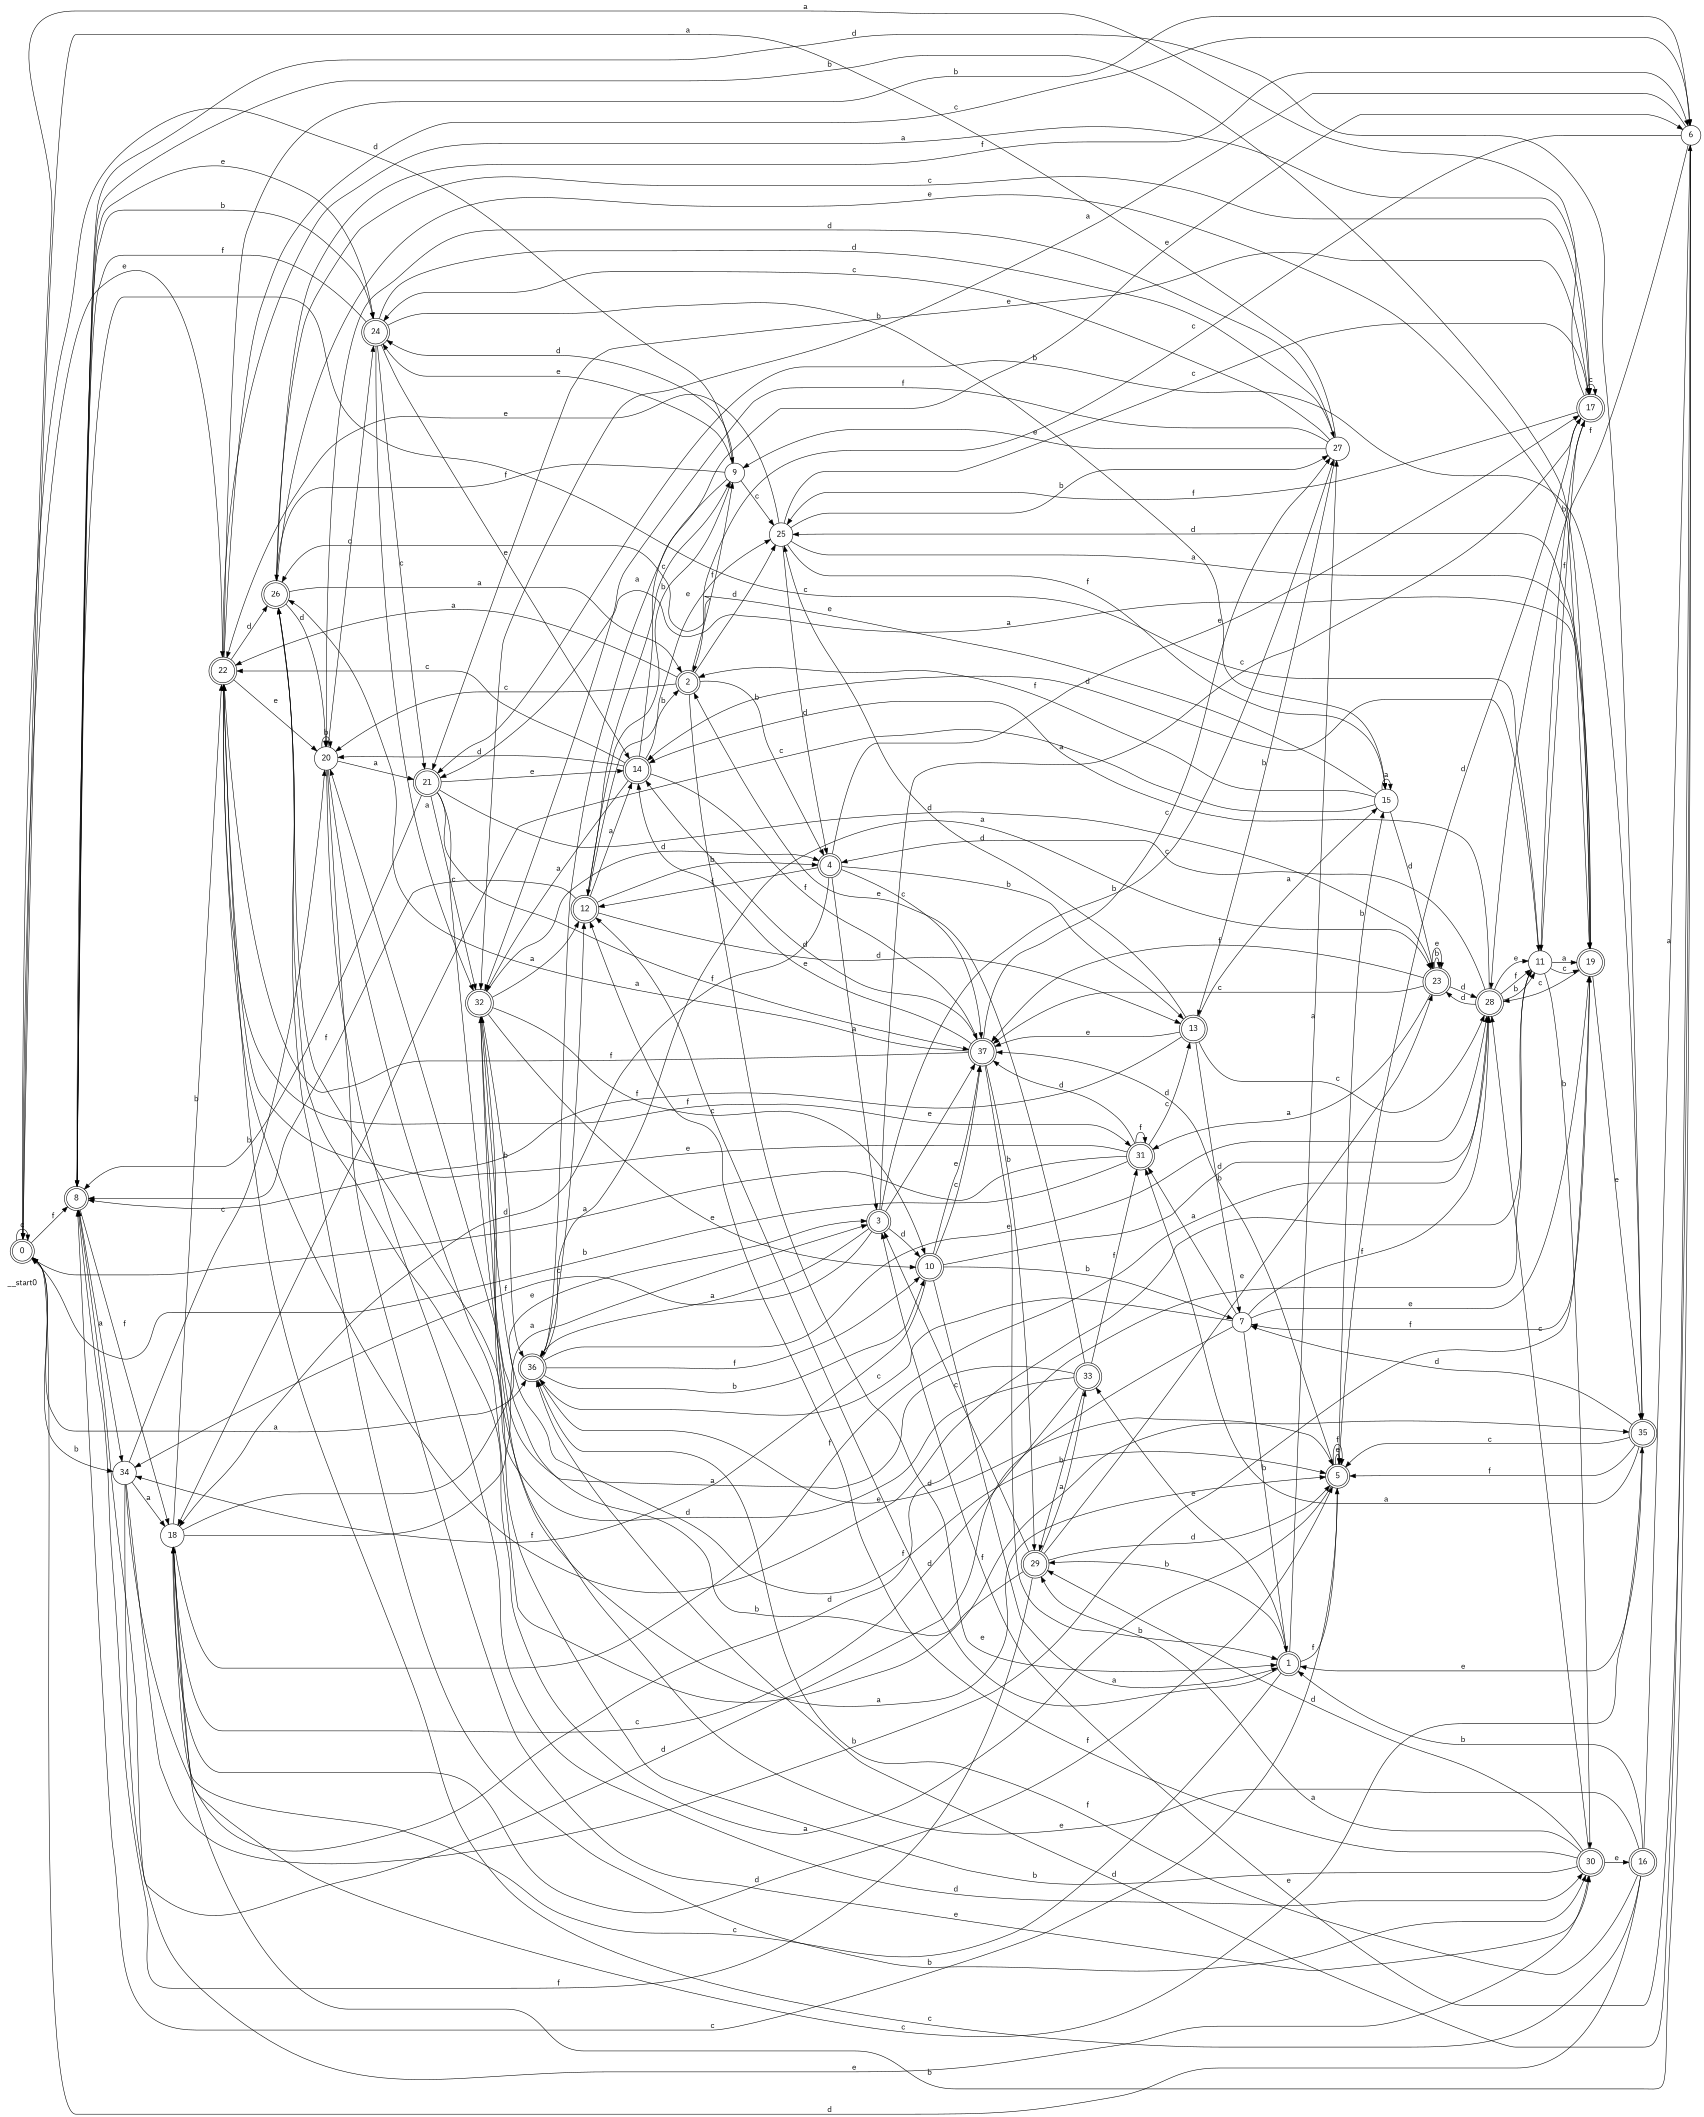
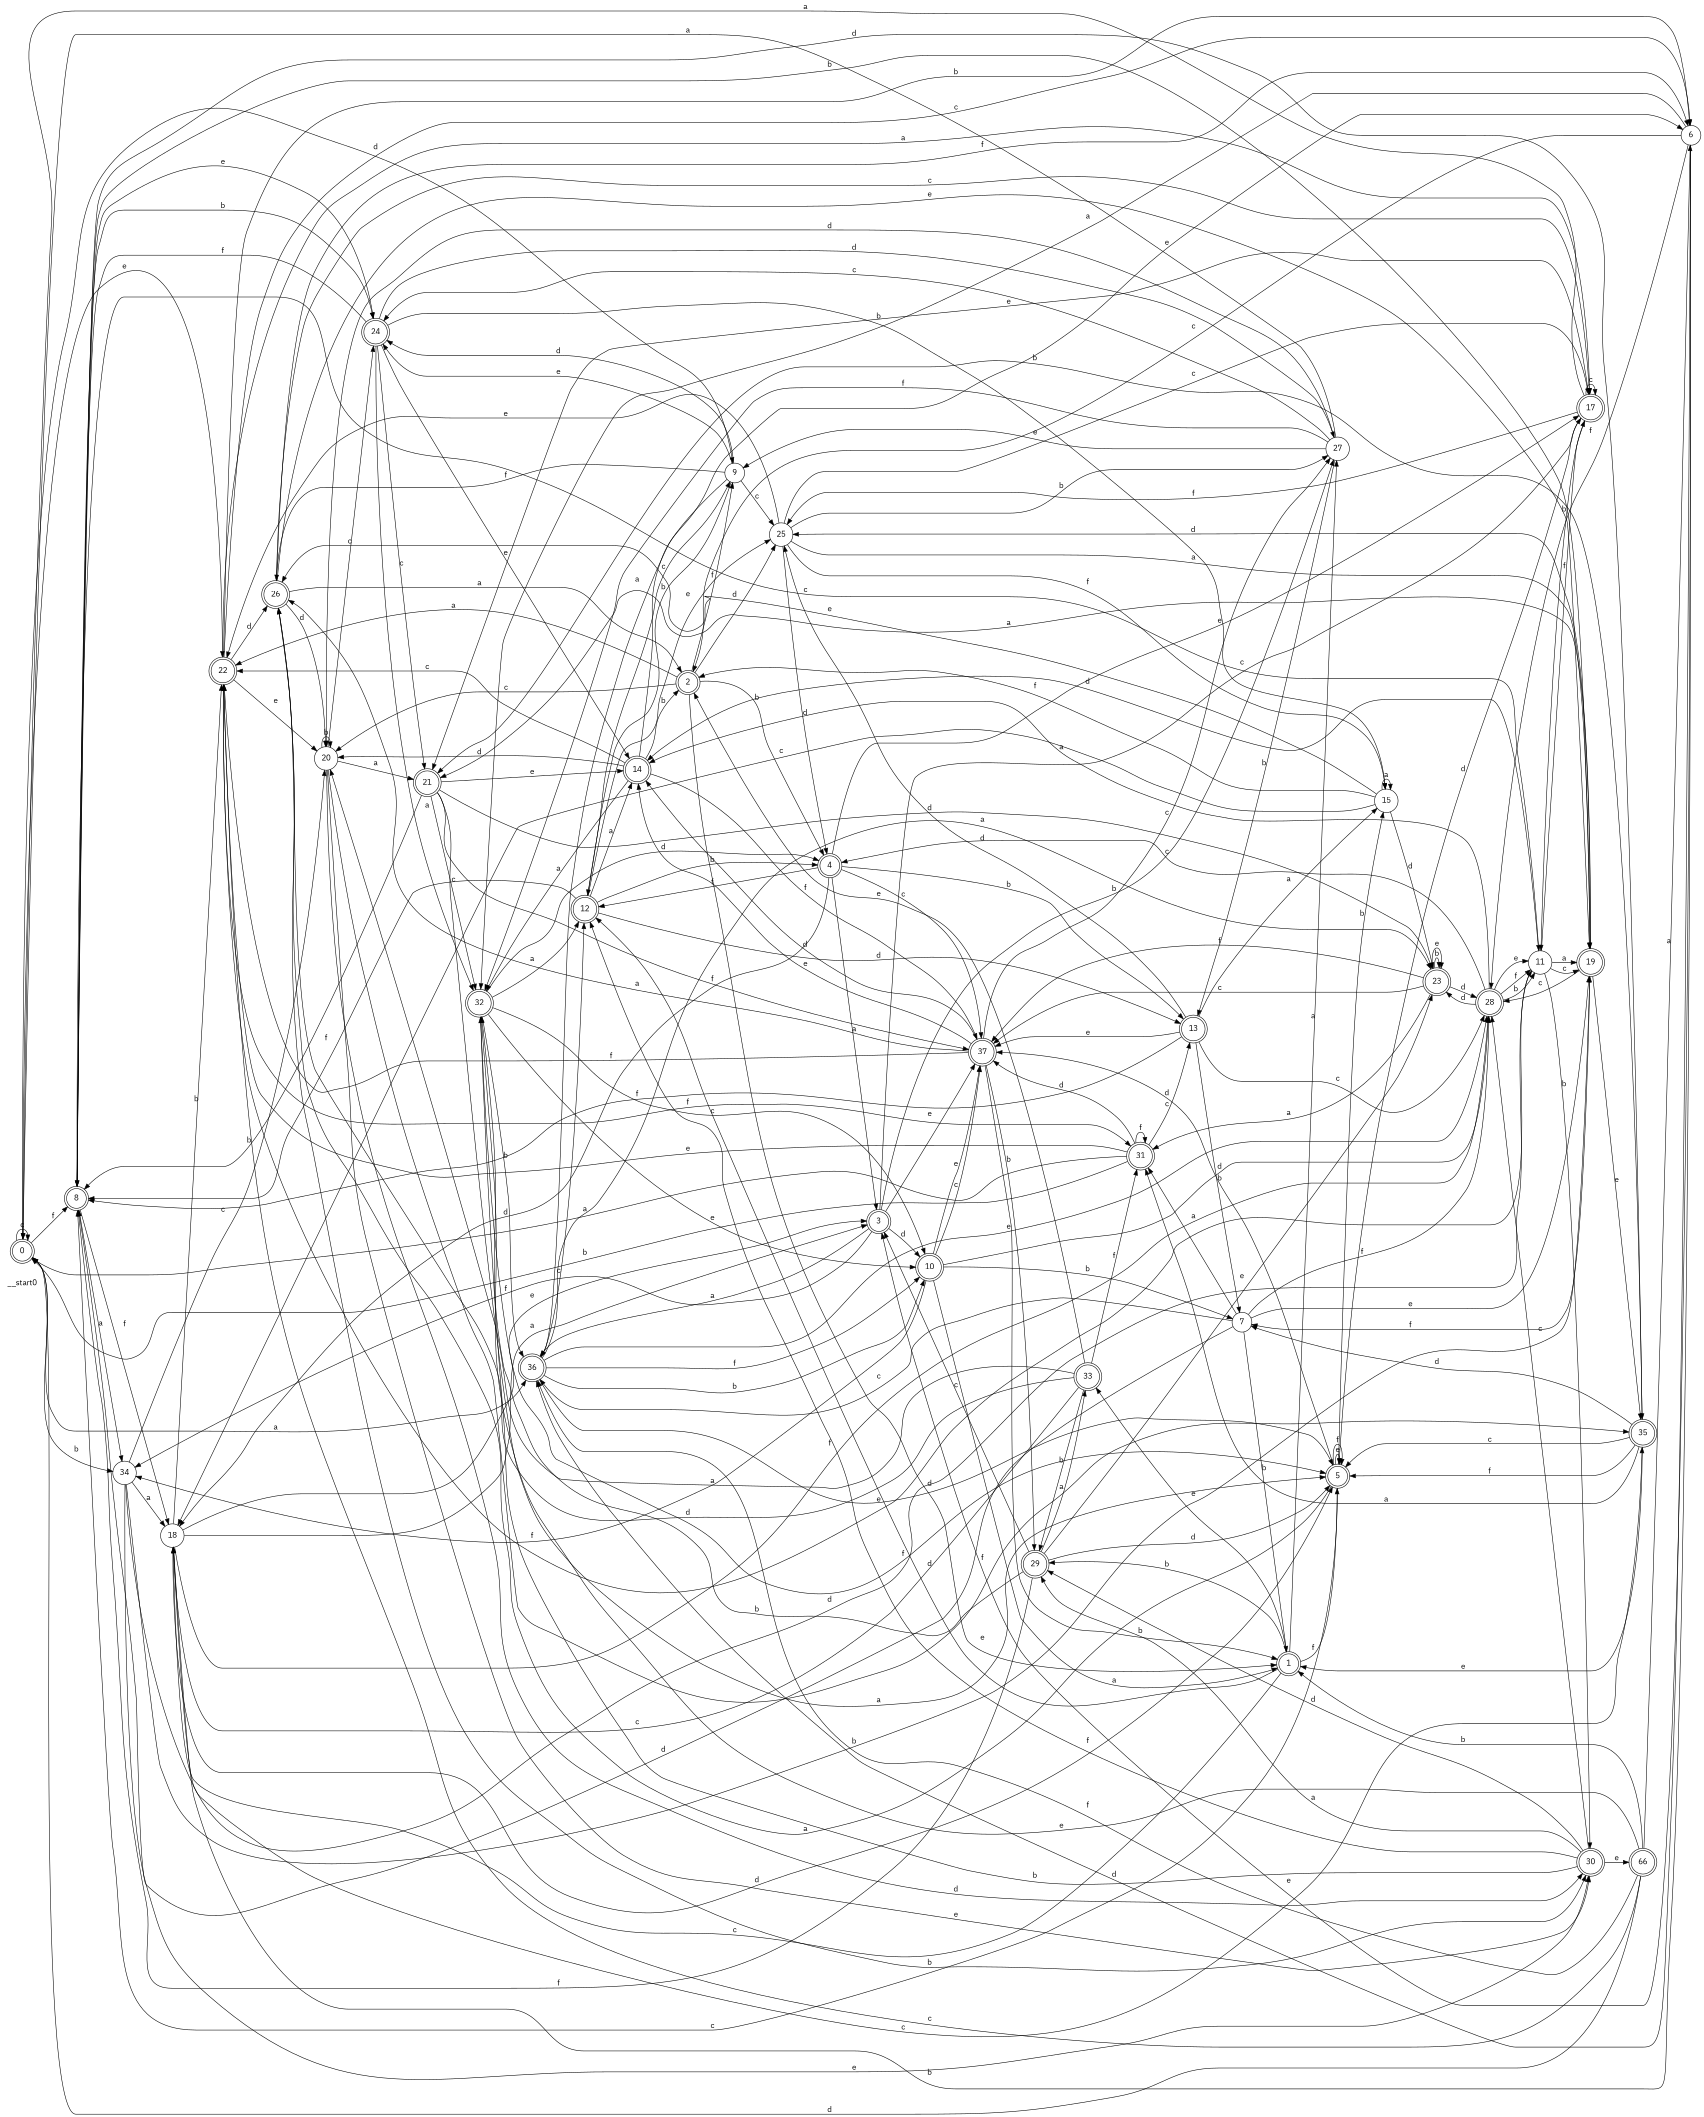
(1643, 1862) -> (1643, 1862)
